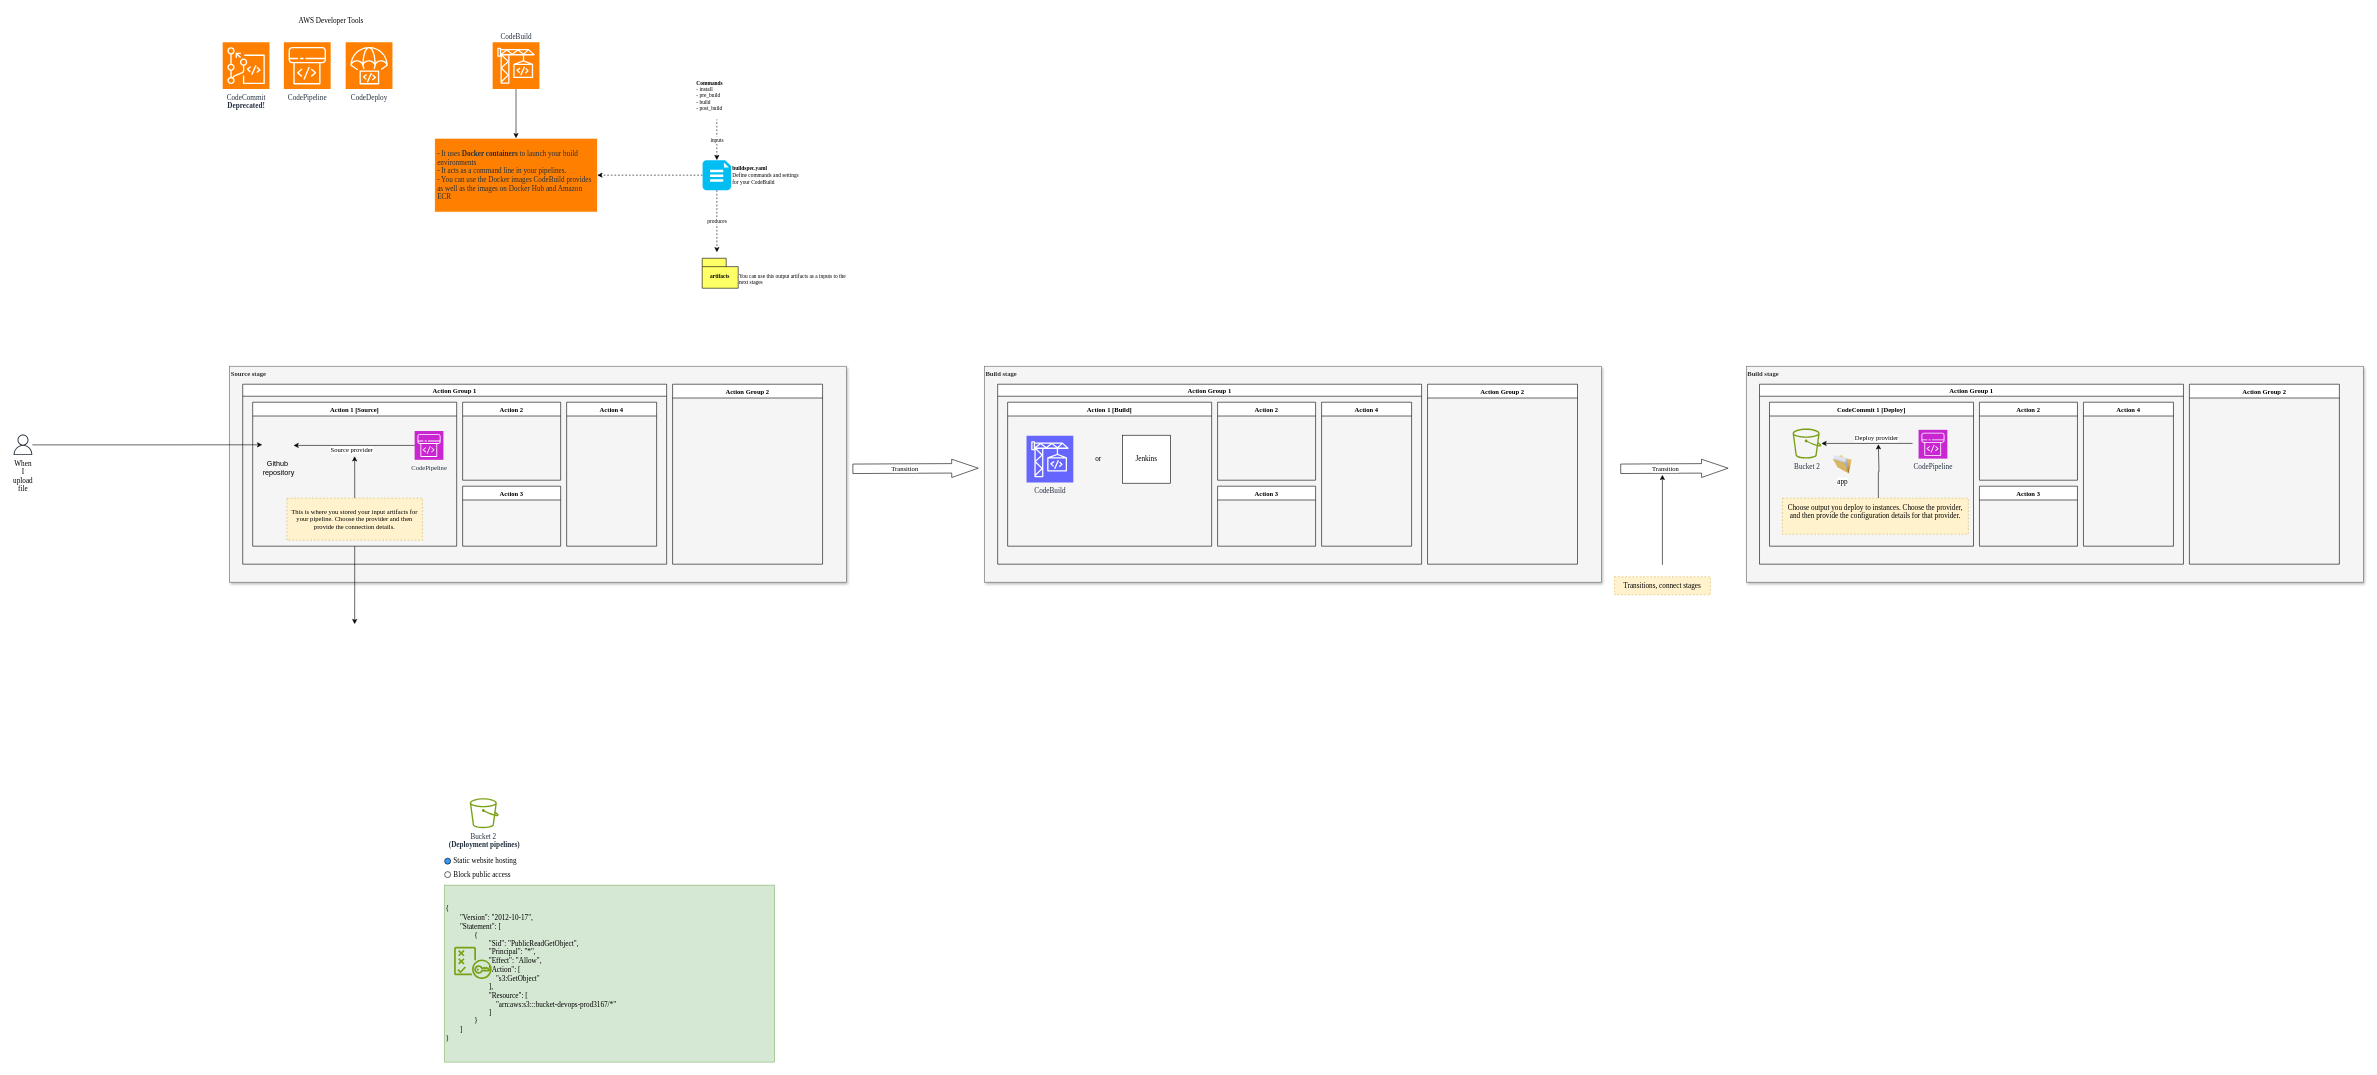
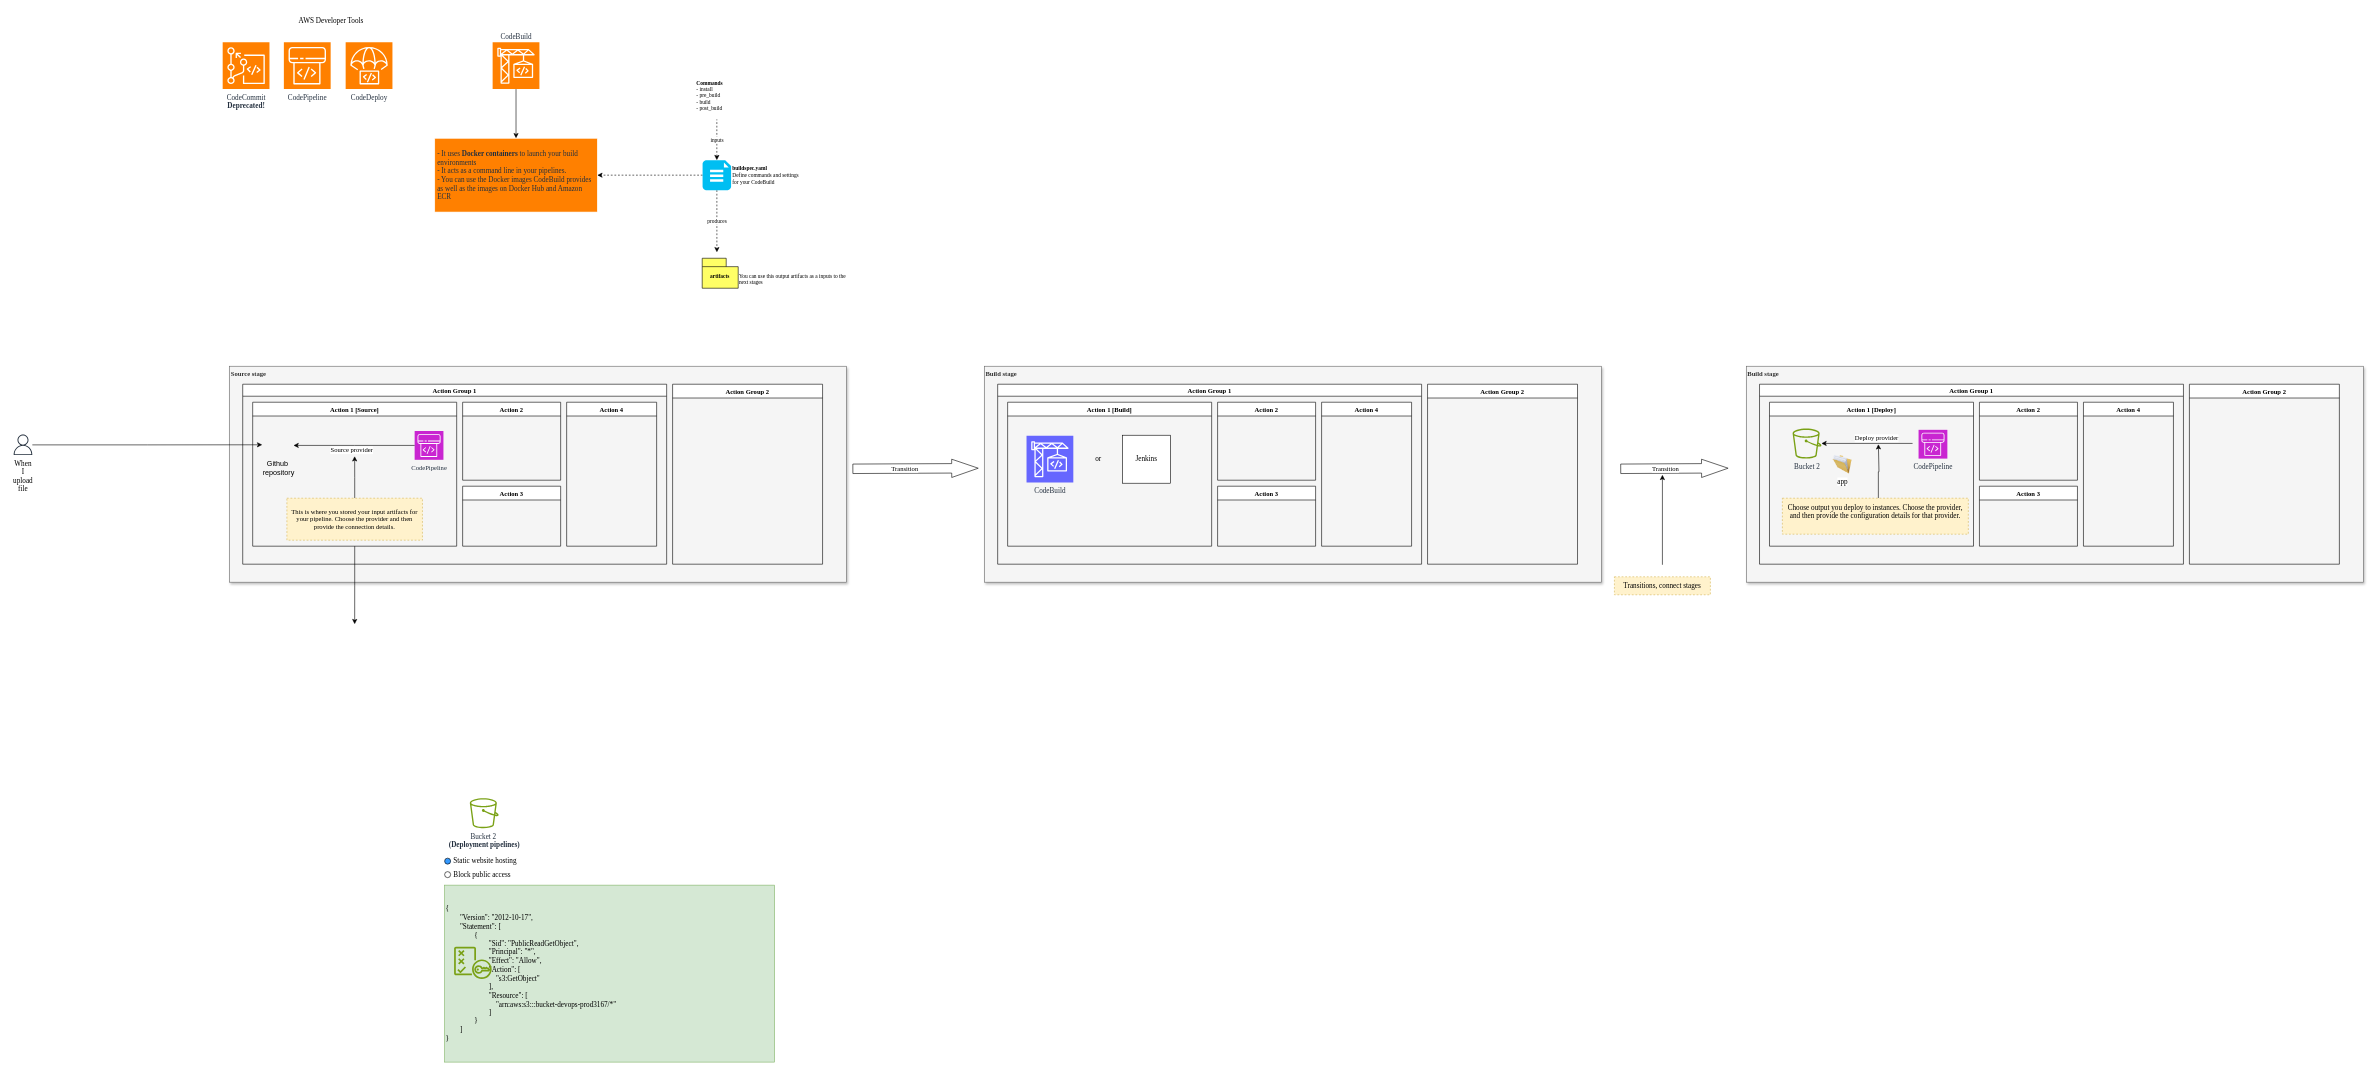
(1871, 409) -> (1871, 409)
